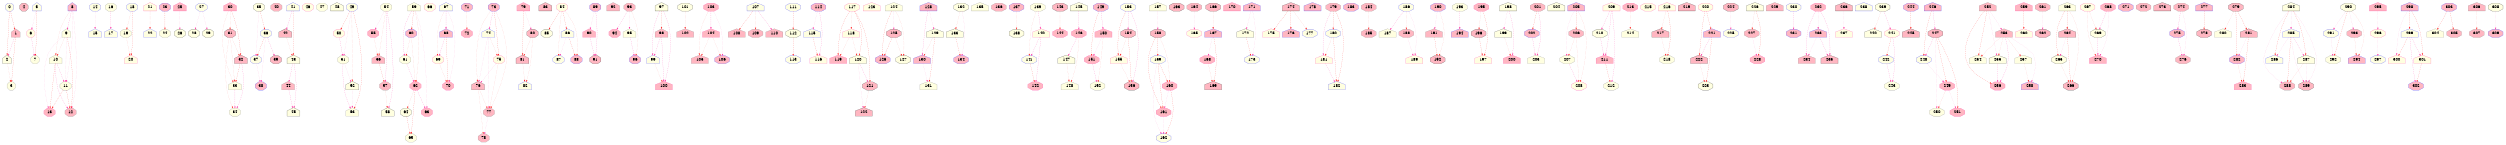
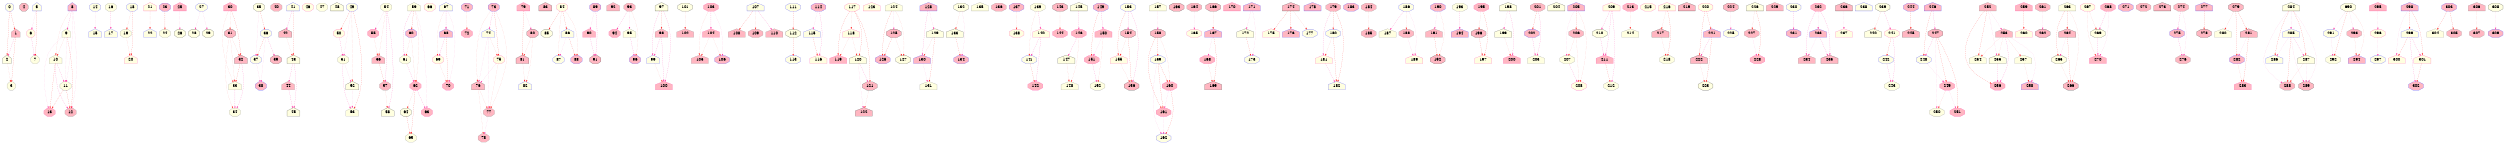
(2348, 7) -> (2348, 7)
(1017, 33) -> (1017, 33)
